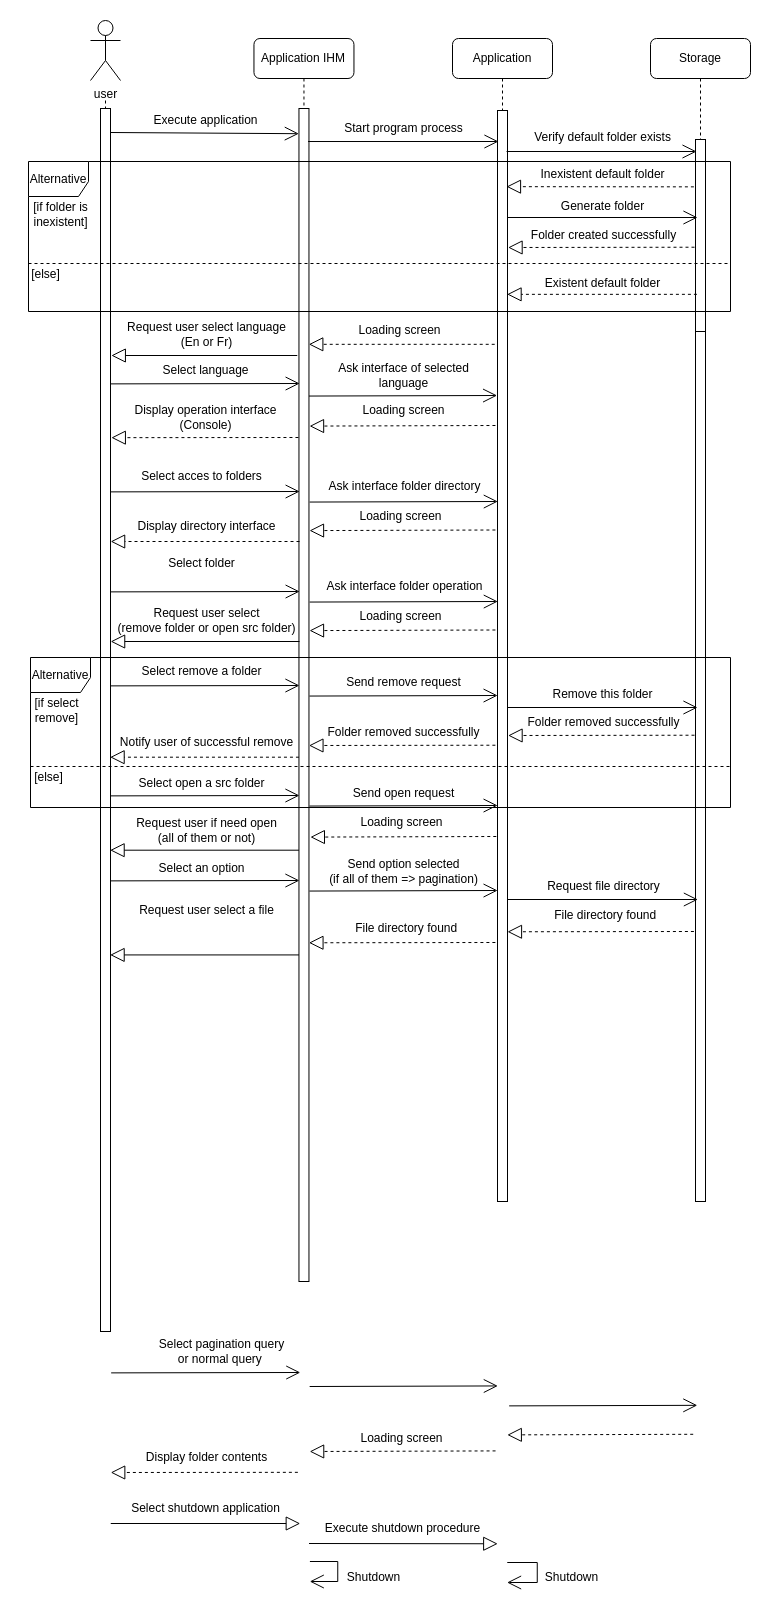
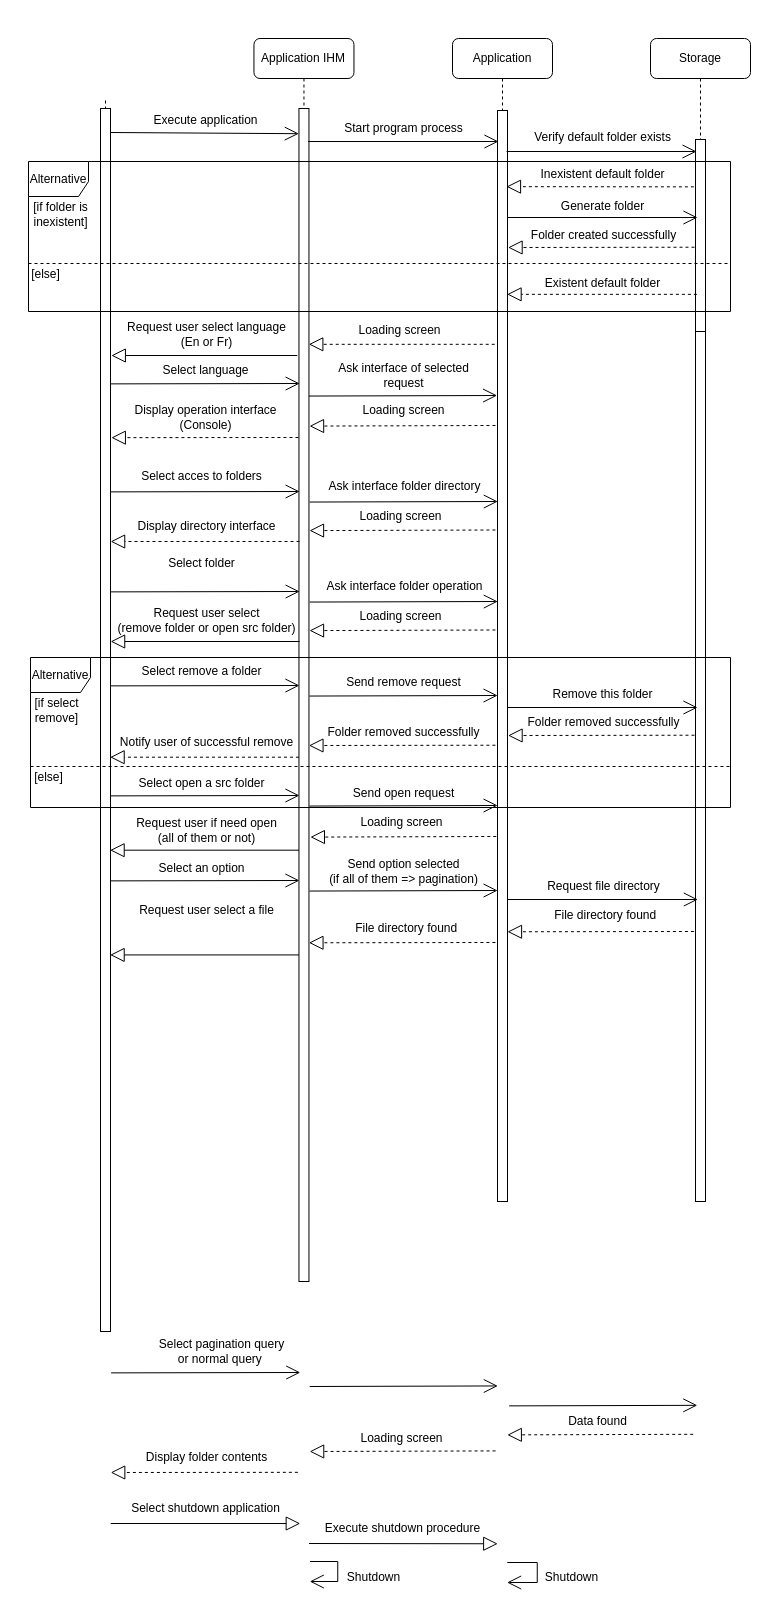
(106, 51) -> none
(404, 376) -> (404, 376)
none -> (598, 1422)
